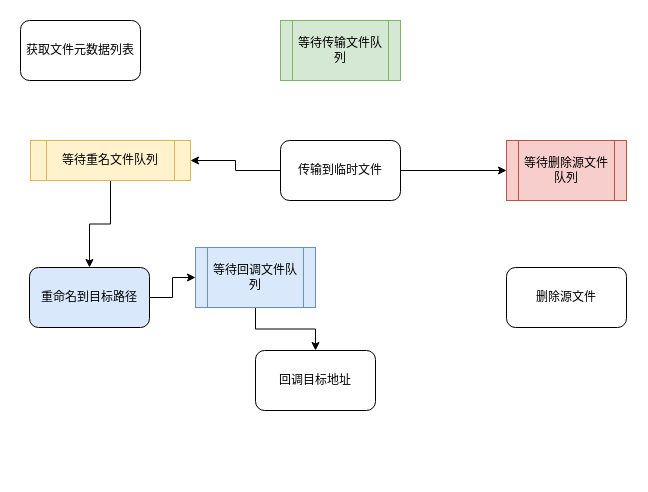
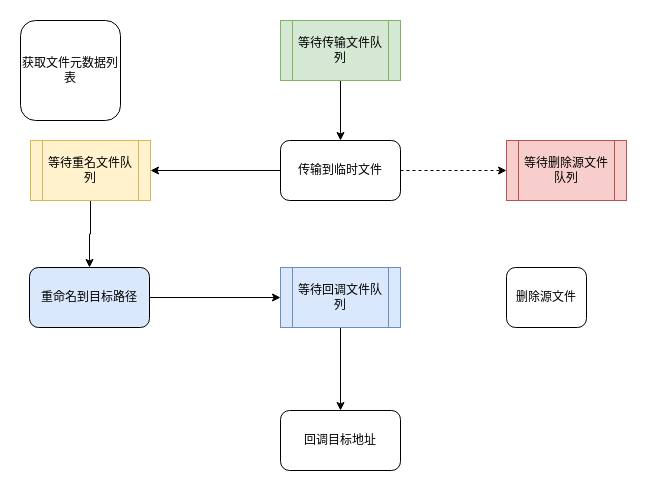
(81, 51) -> (71, 71)
none -> (341, 107)
(111, 161) -> (91, 171)
(450, 171) -> (450, 171)
(256, 278) -> (341, 298)
(567, 298) -> (547, 298)
(316, 381) -> (341, 441)
